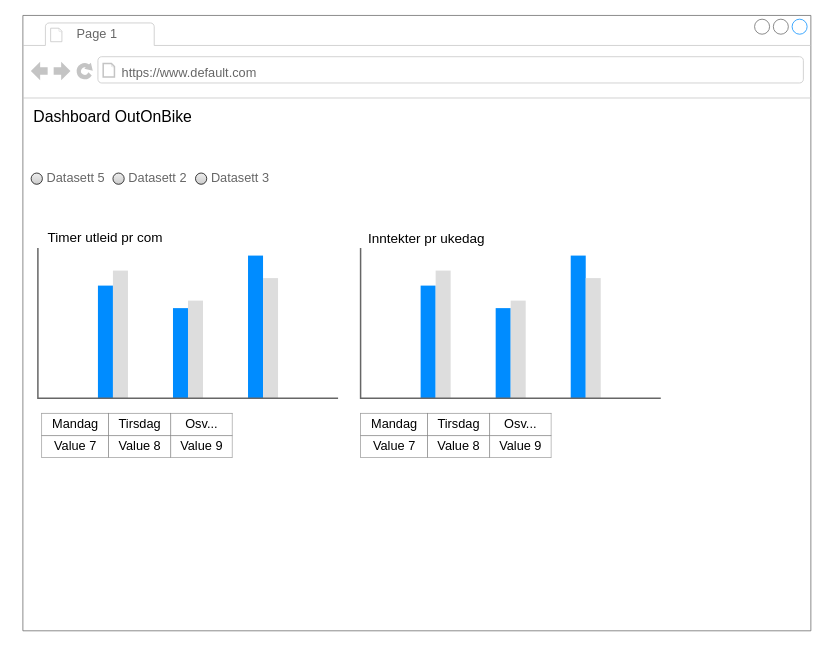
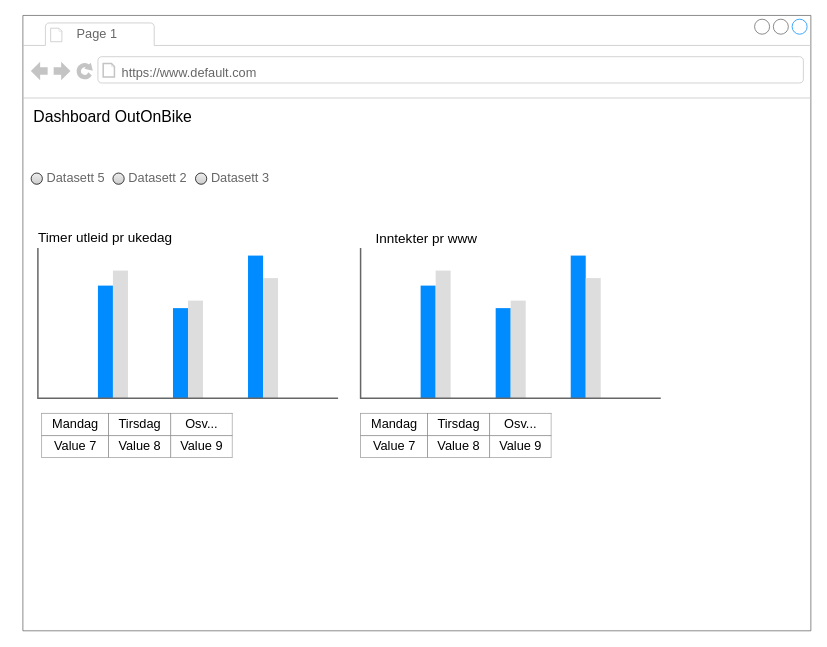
(105, 237) -> (105, 237)
(426, 237) -> (426, 237)
